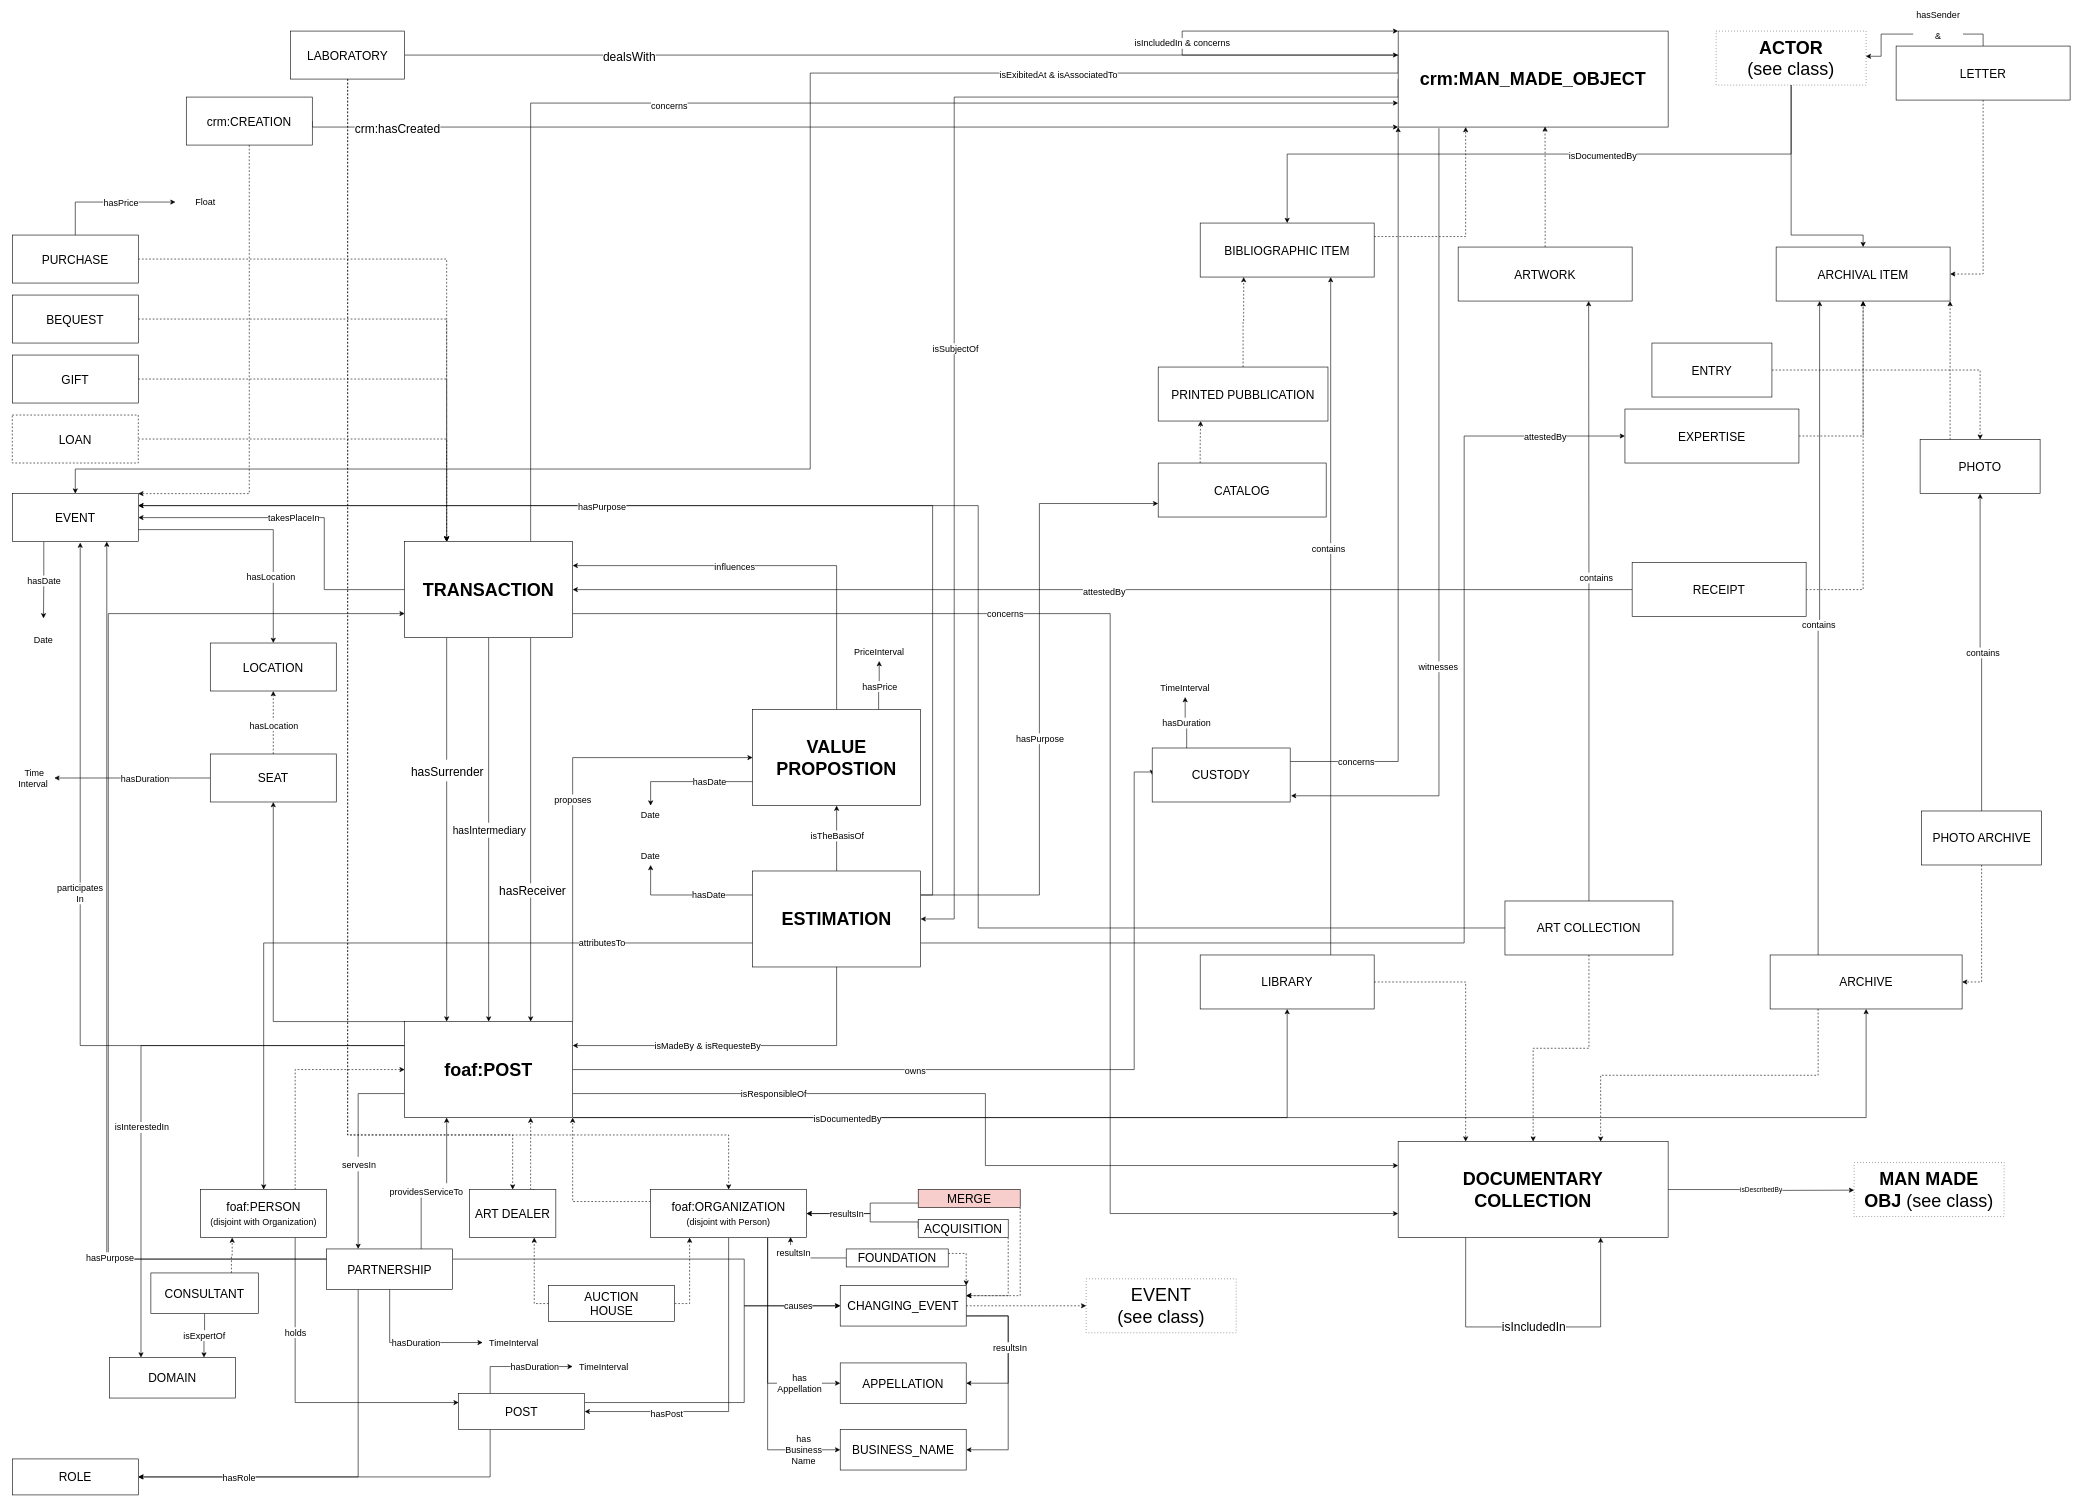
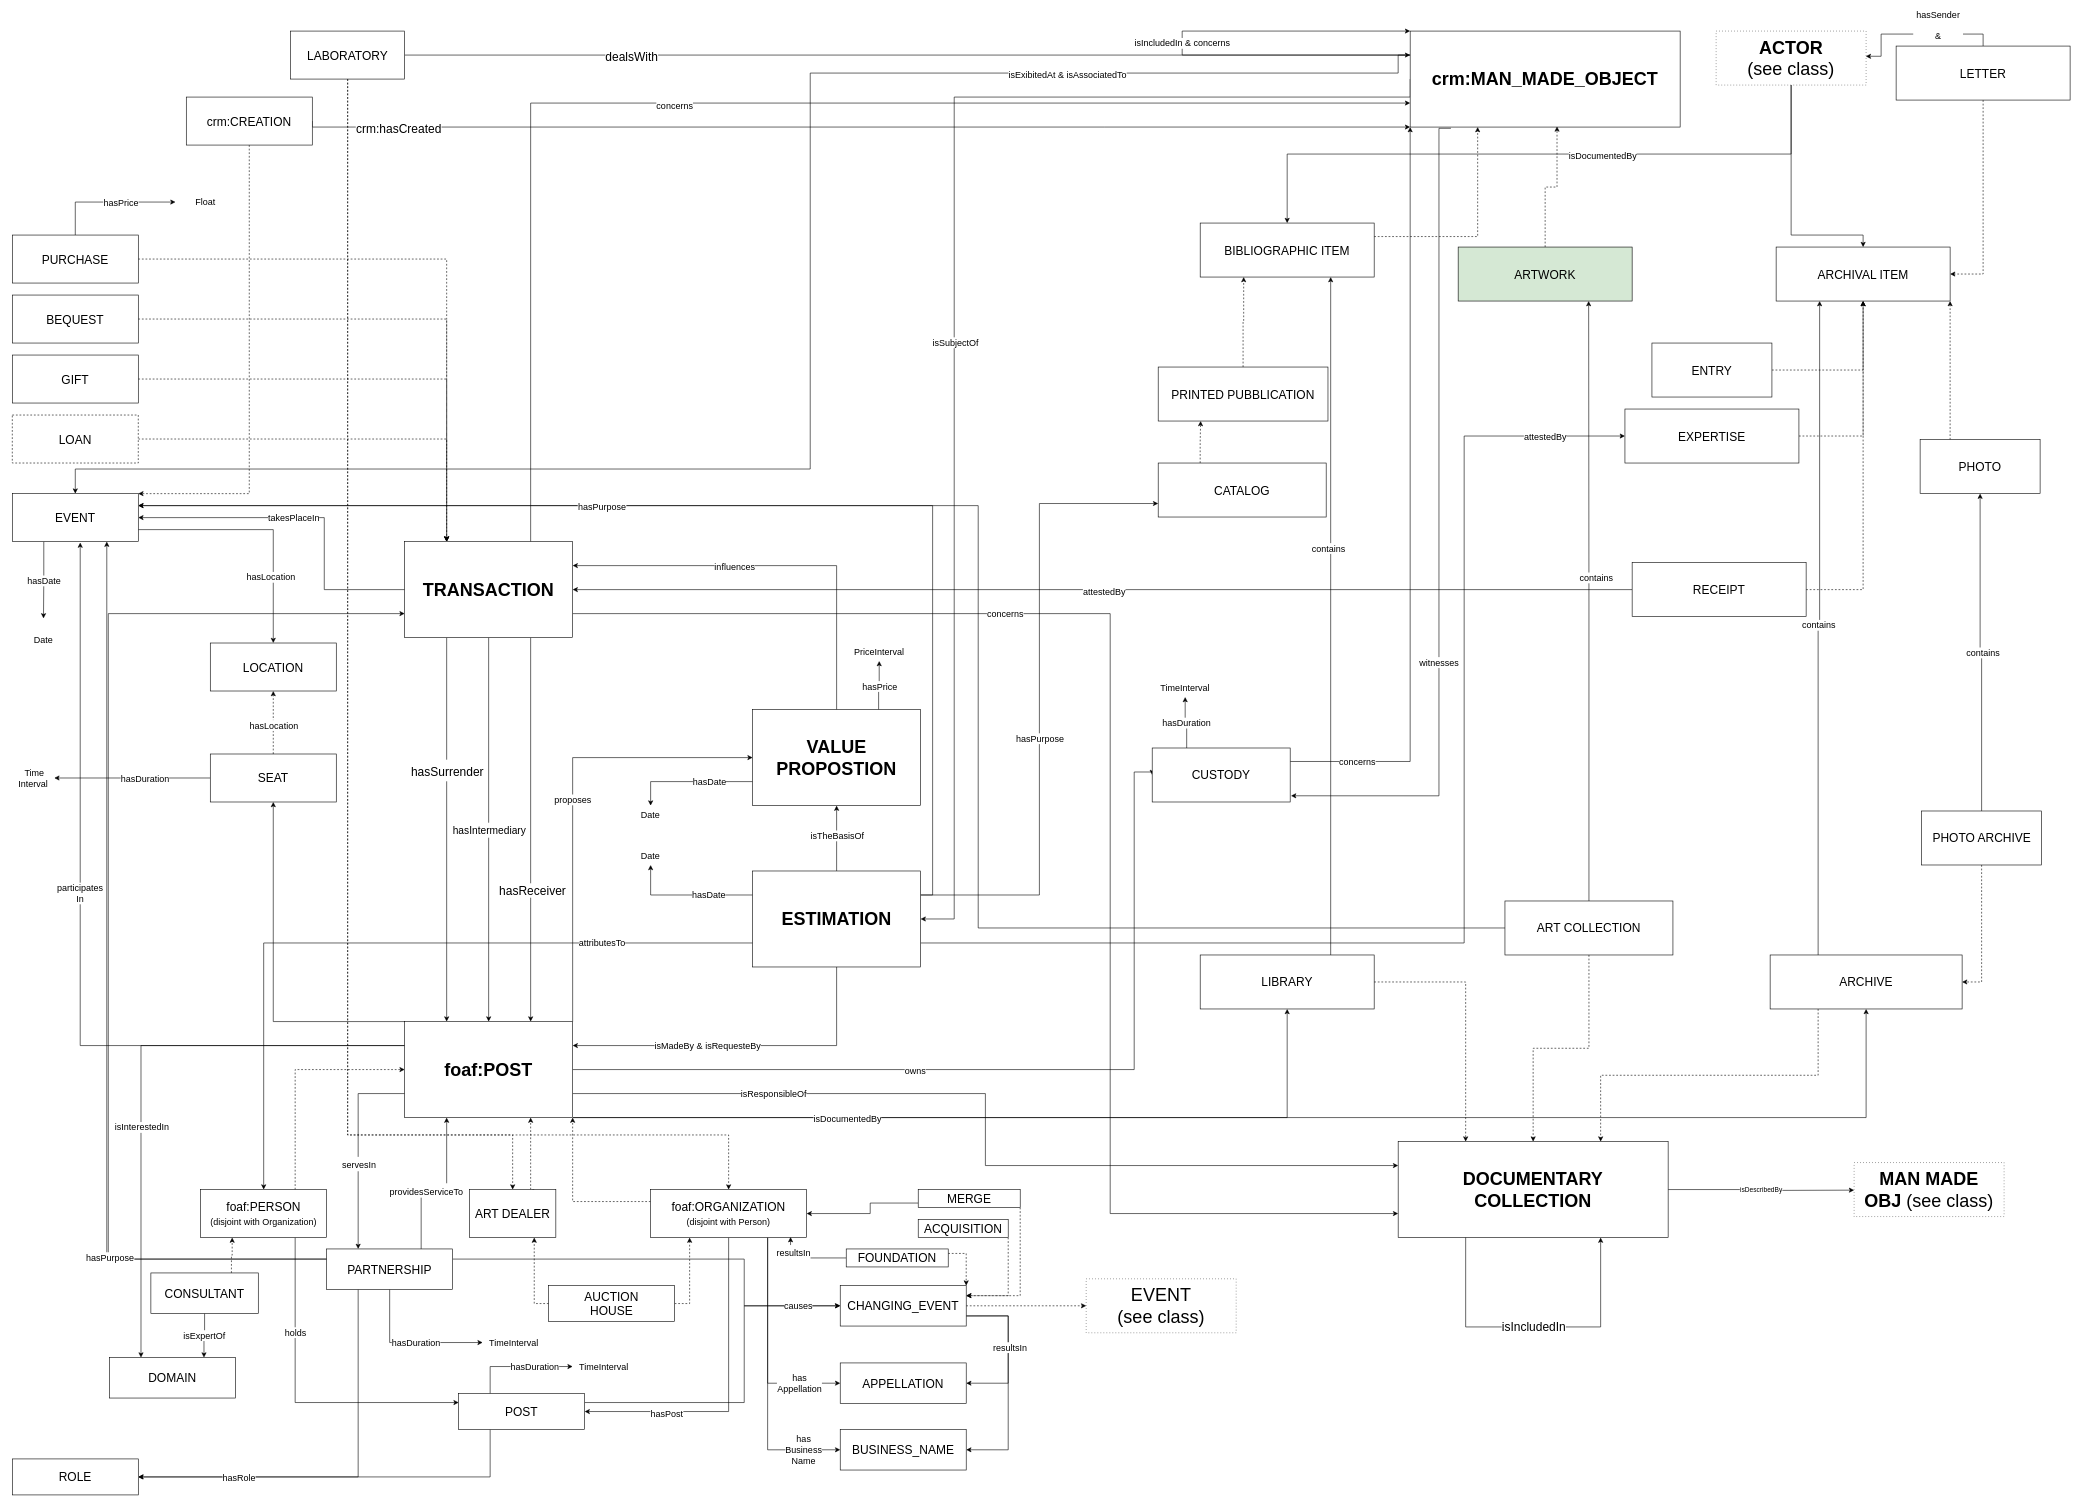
(1533, 79) -> (1545, 79)
(1545, 274) -> (1545, 274)
(1980, 434) -> (1861, 370)
(969, 1199) -> (969, 1199)
(892, 1222) -> none
